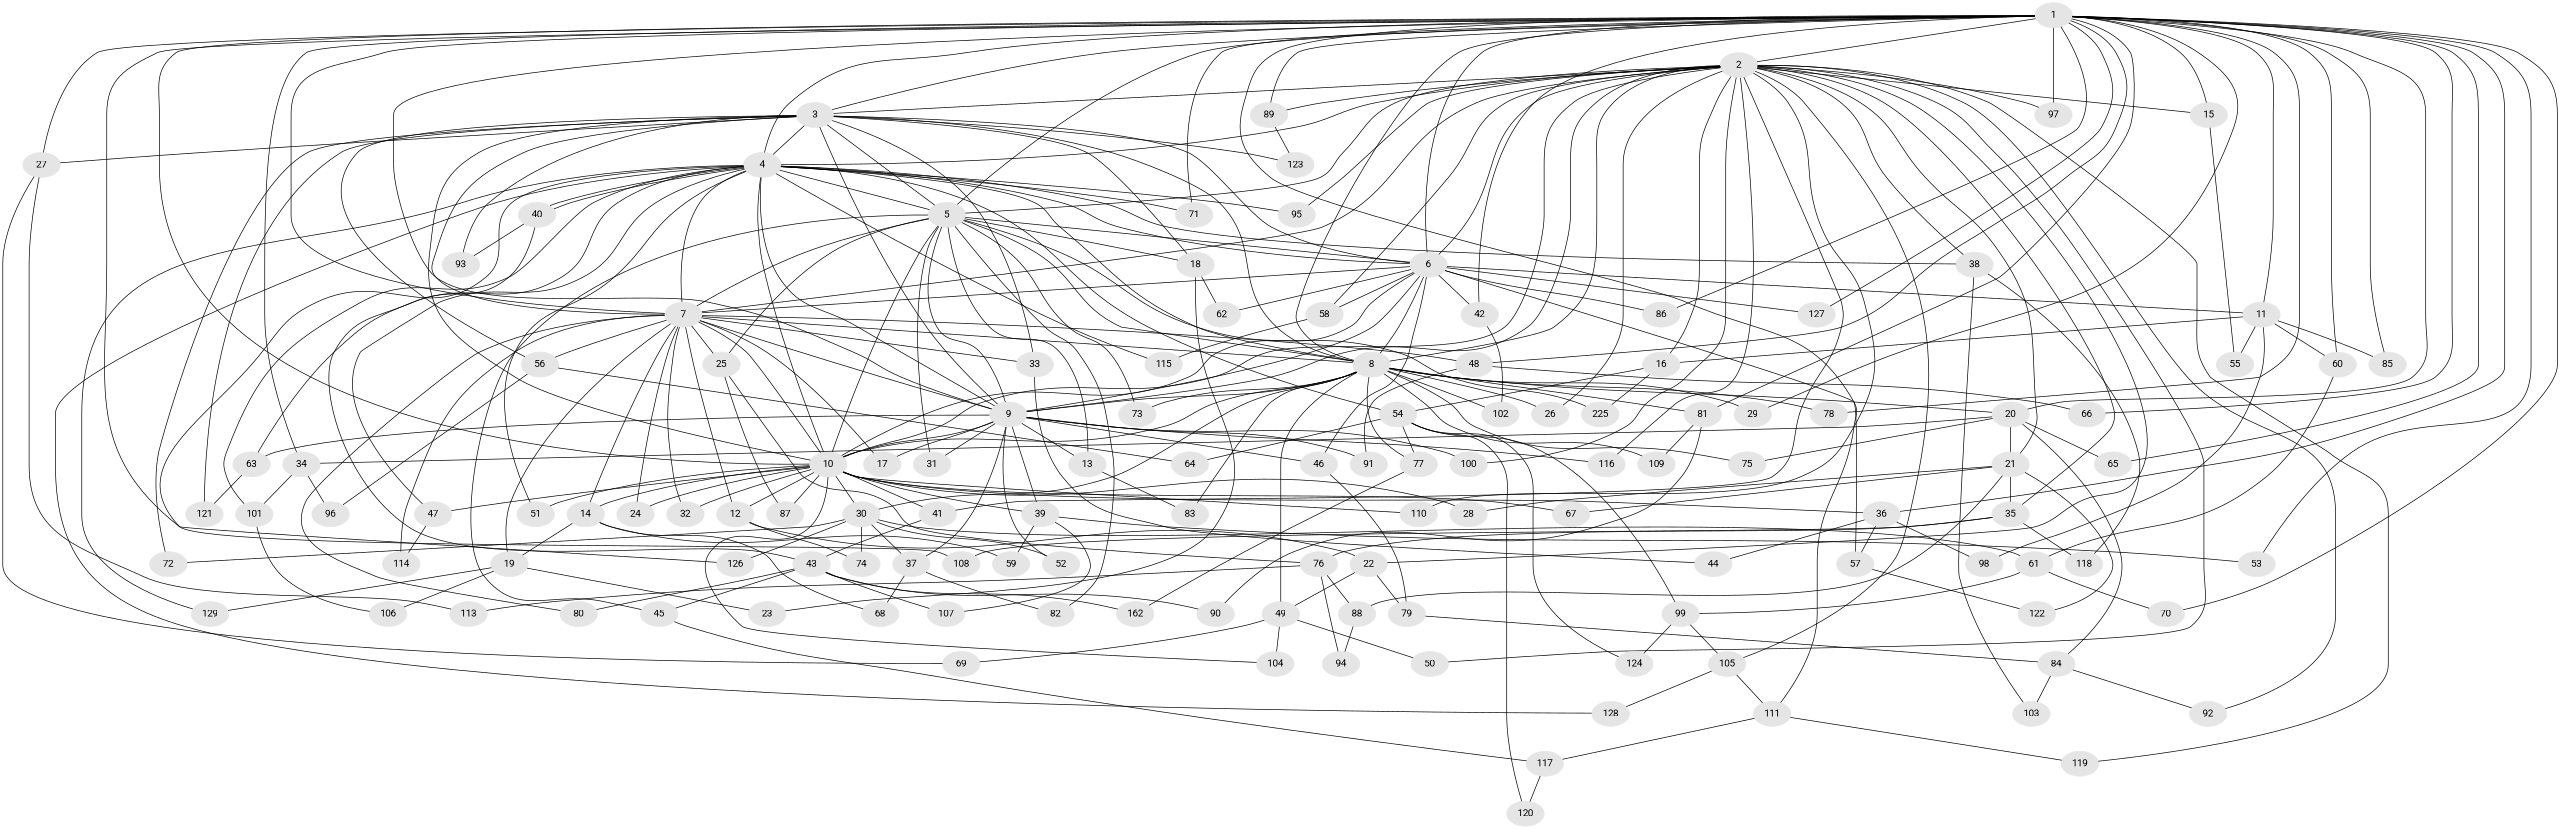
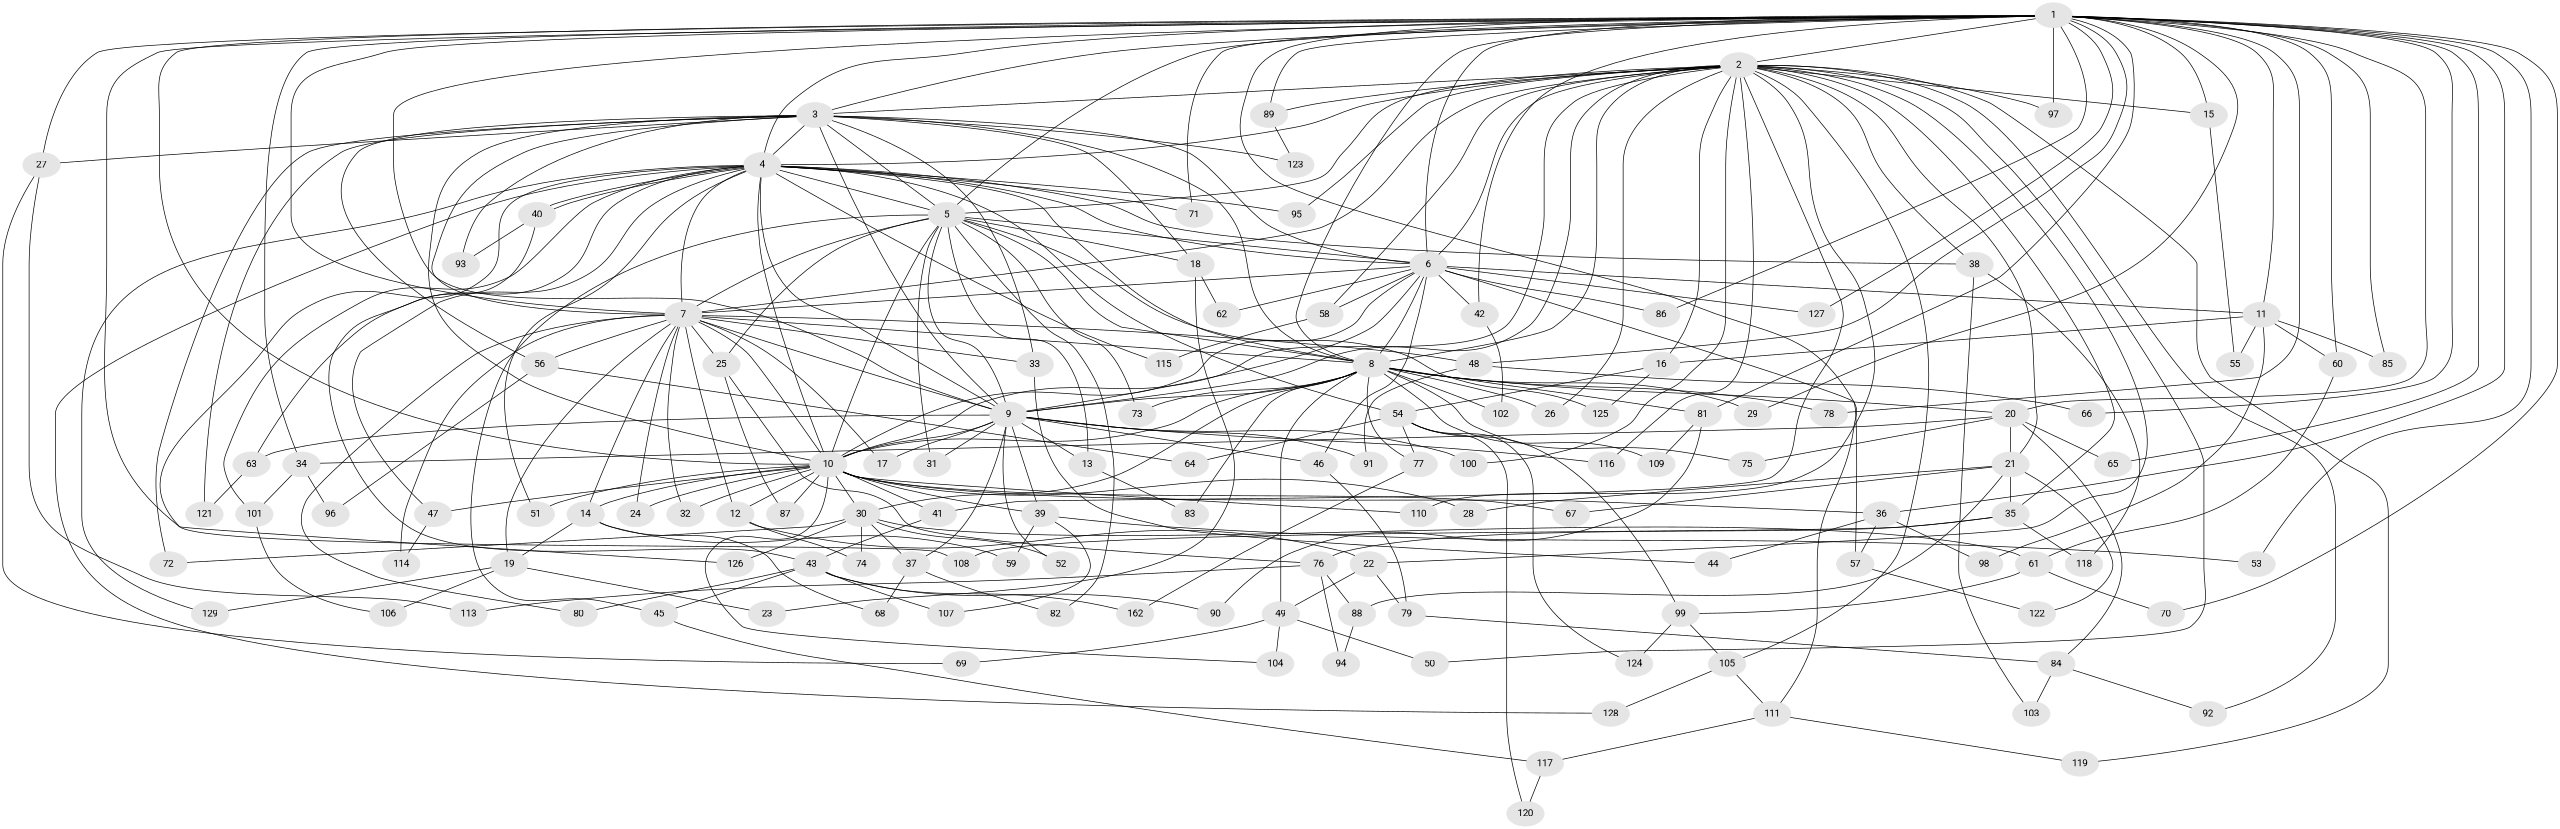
(1600, 414) -> (1600, 414)
